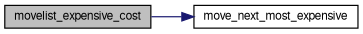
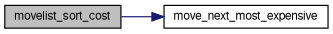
(78, 17) -> (63, 17)
